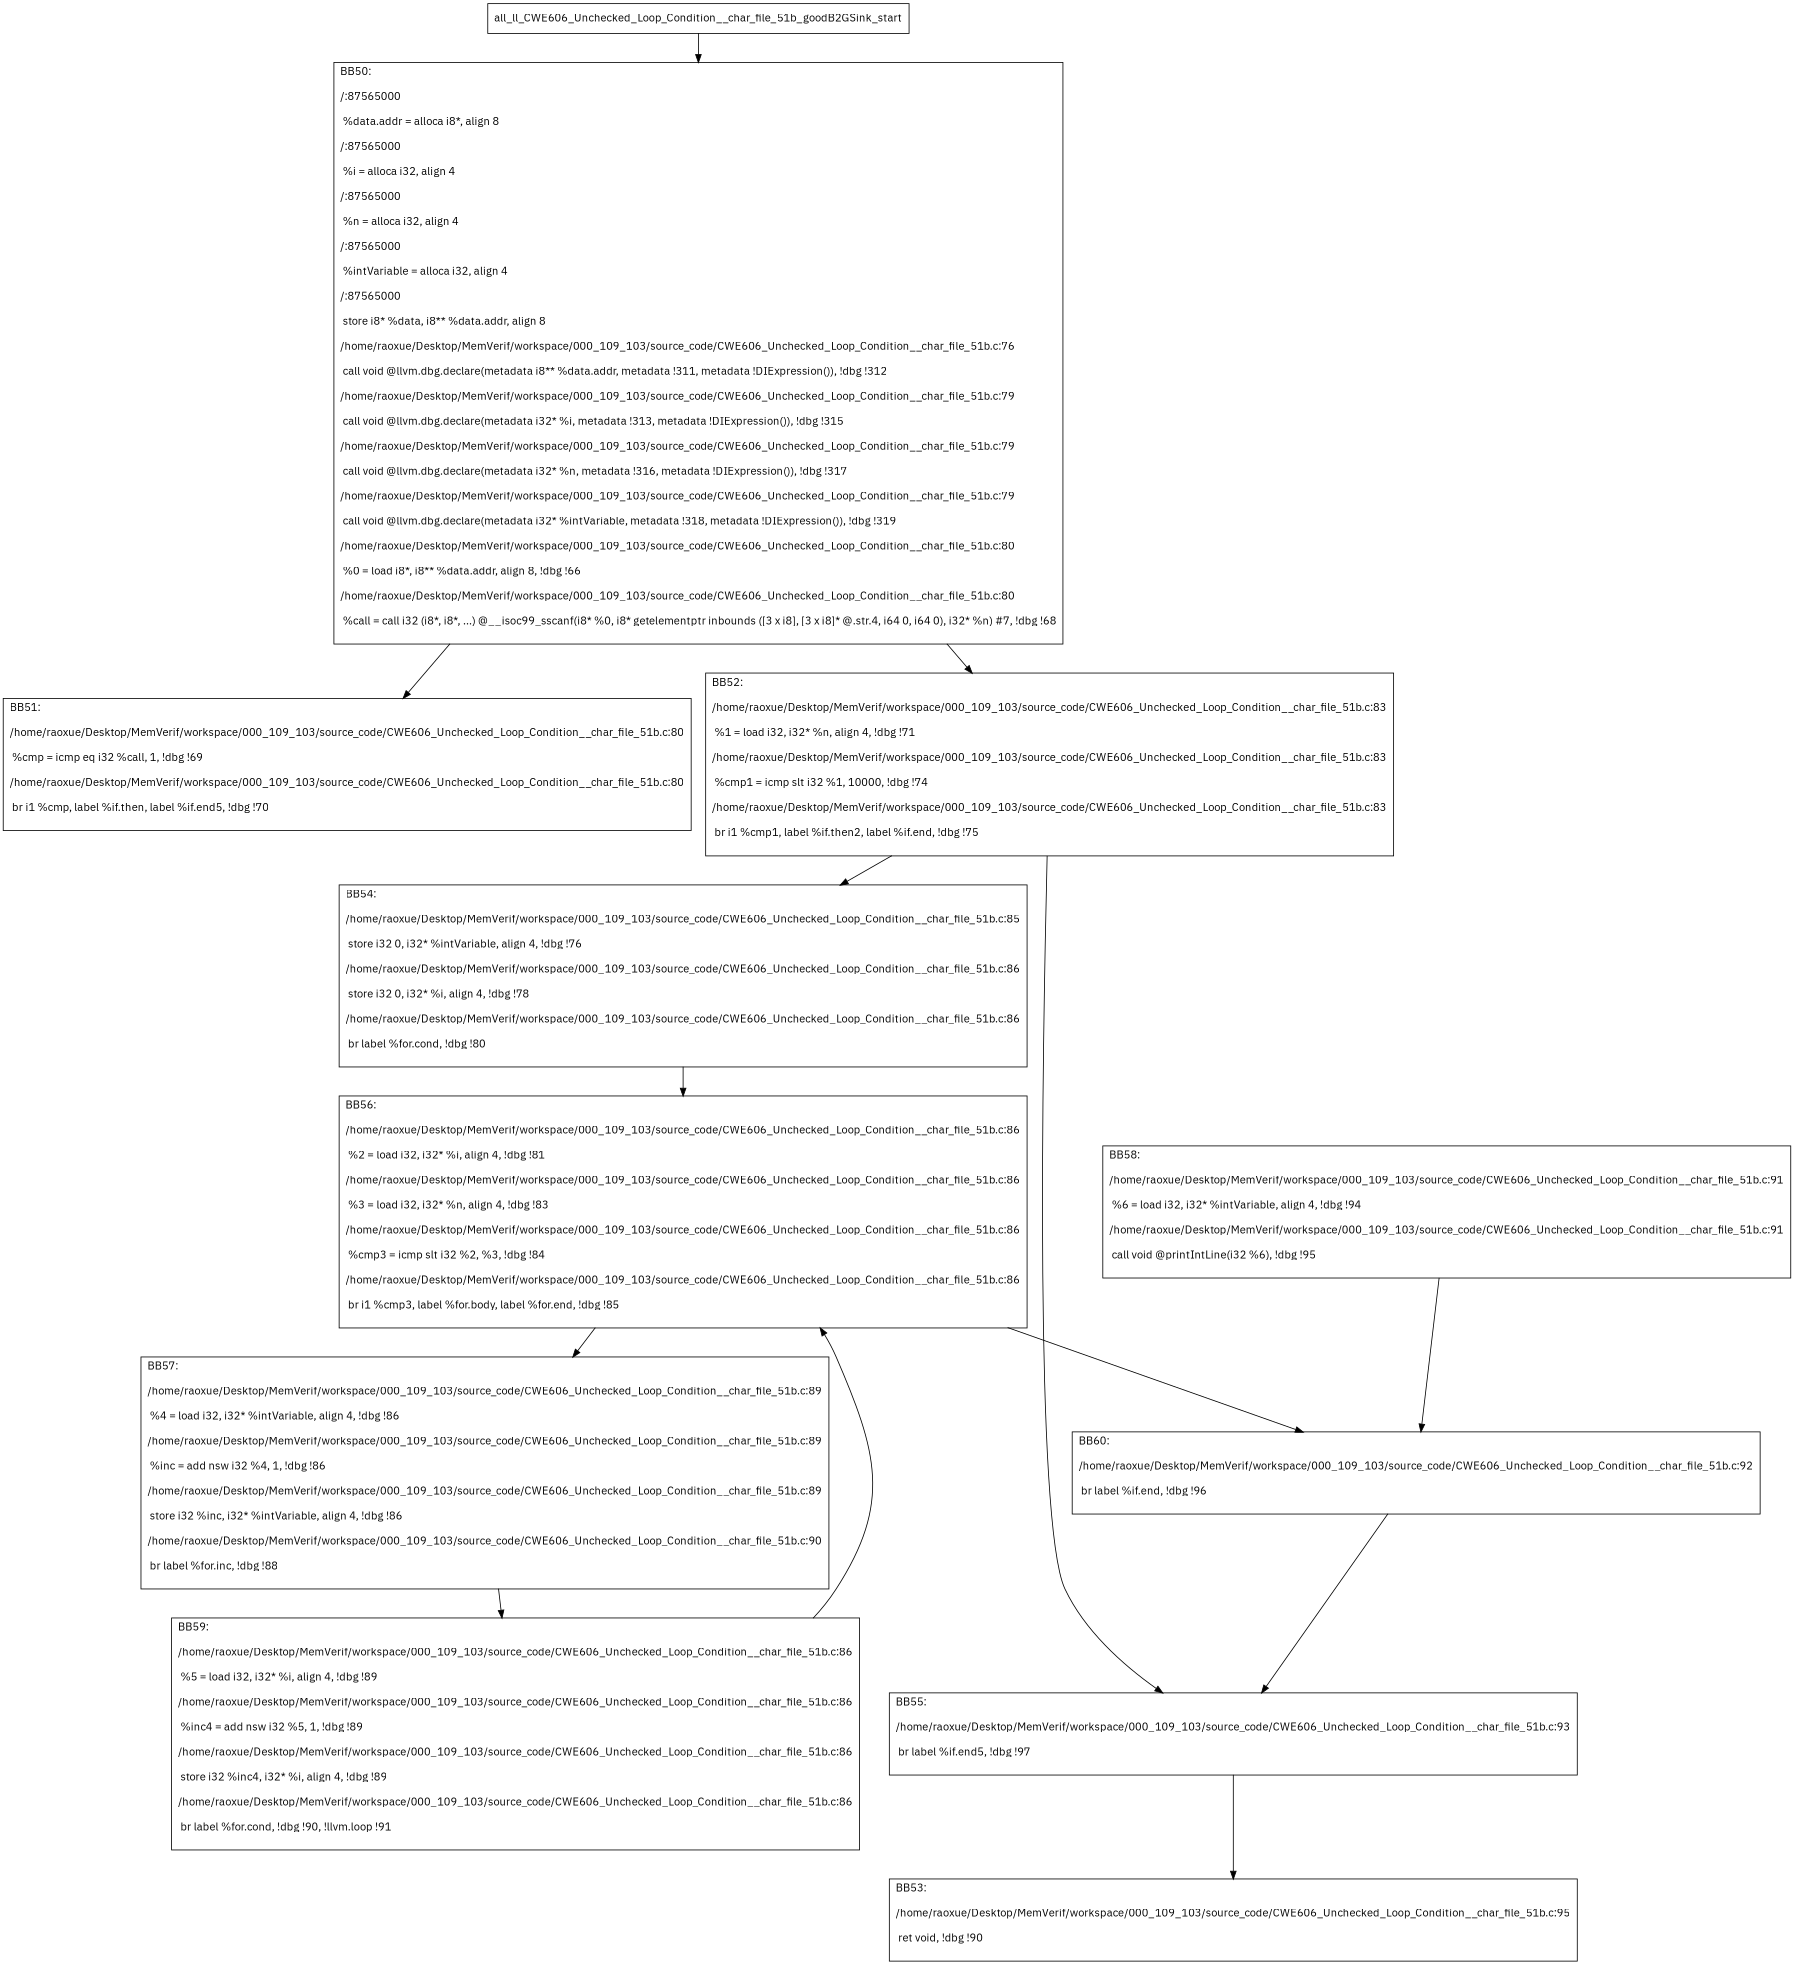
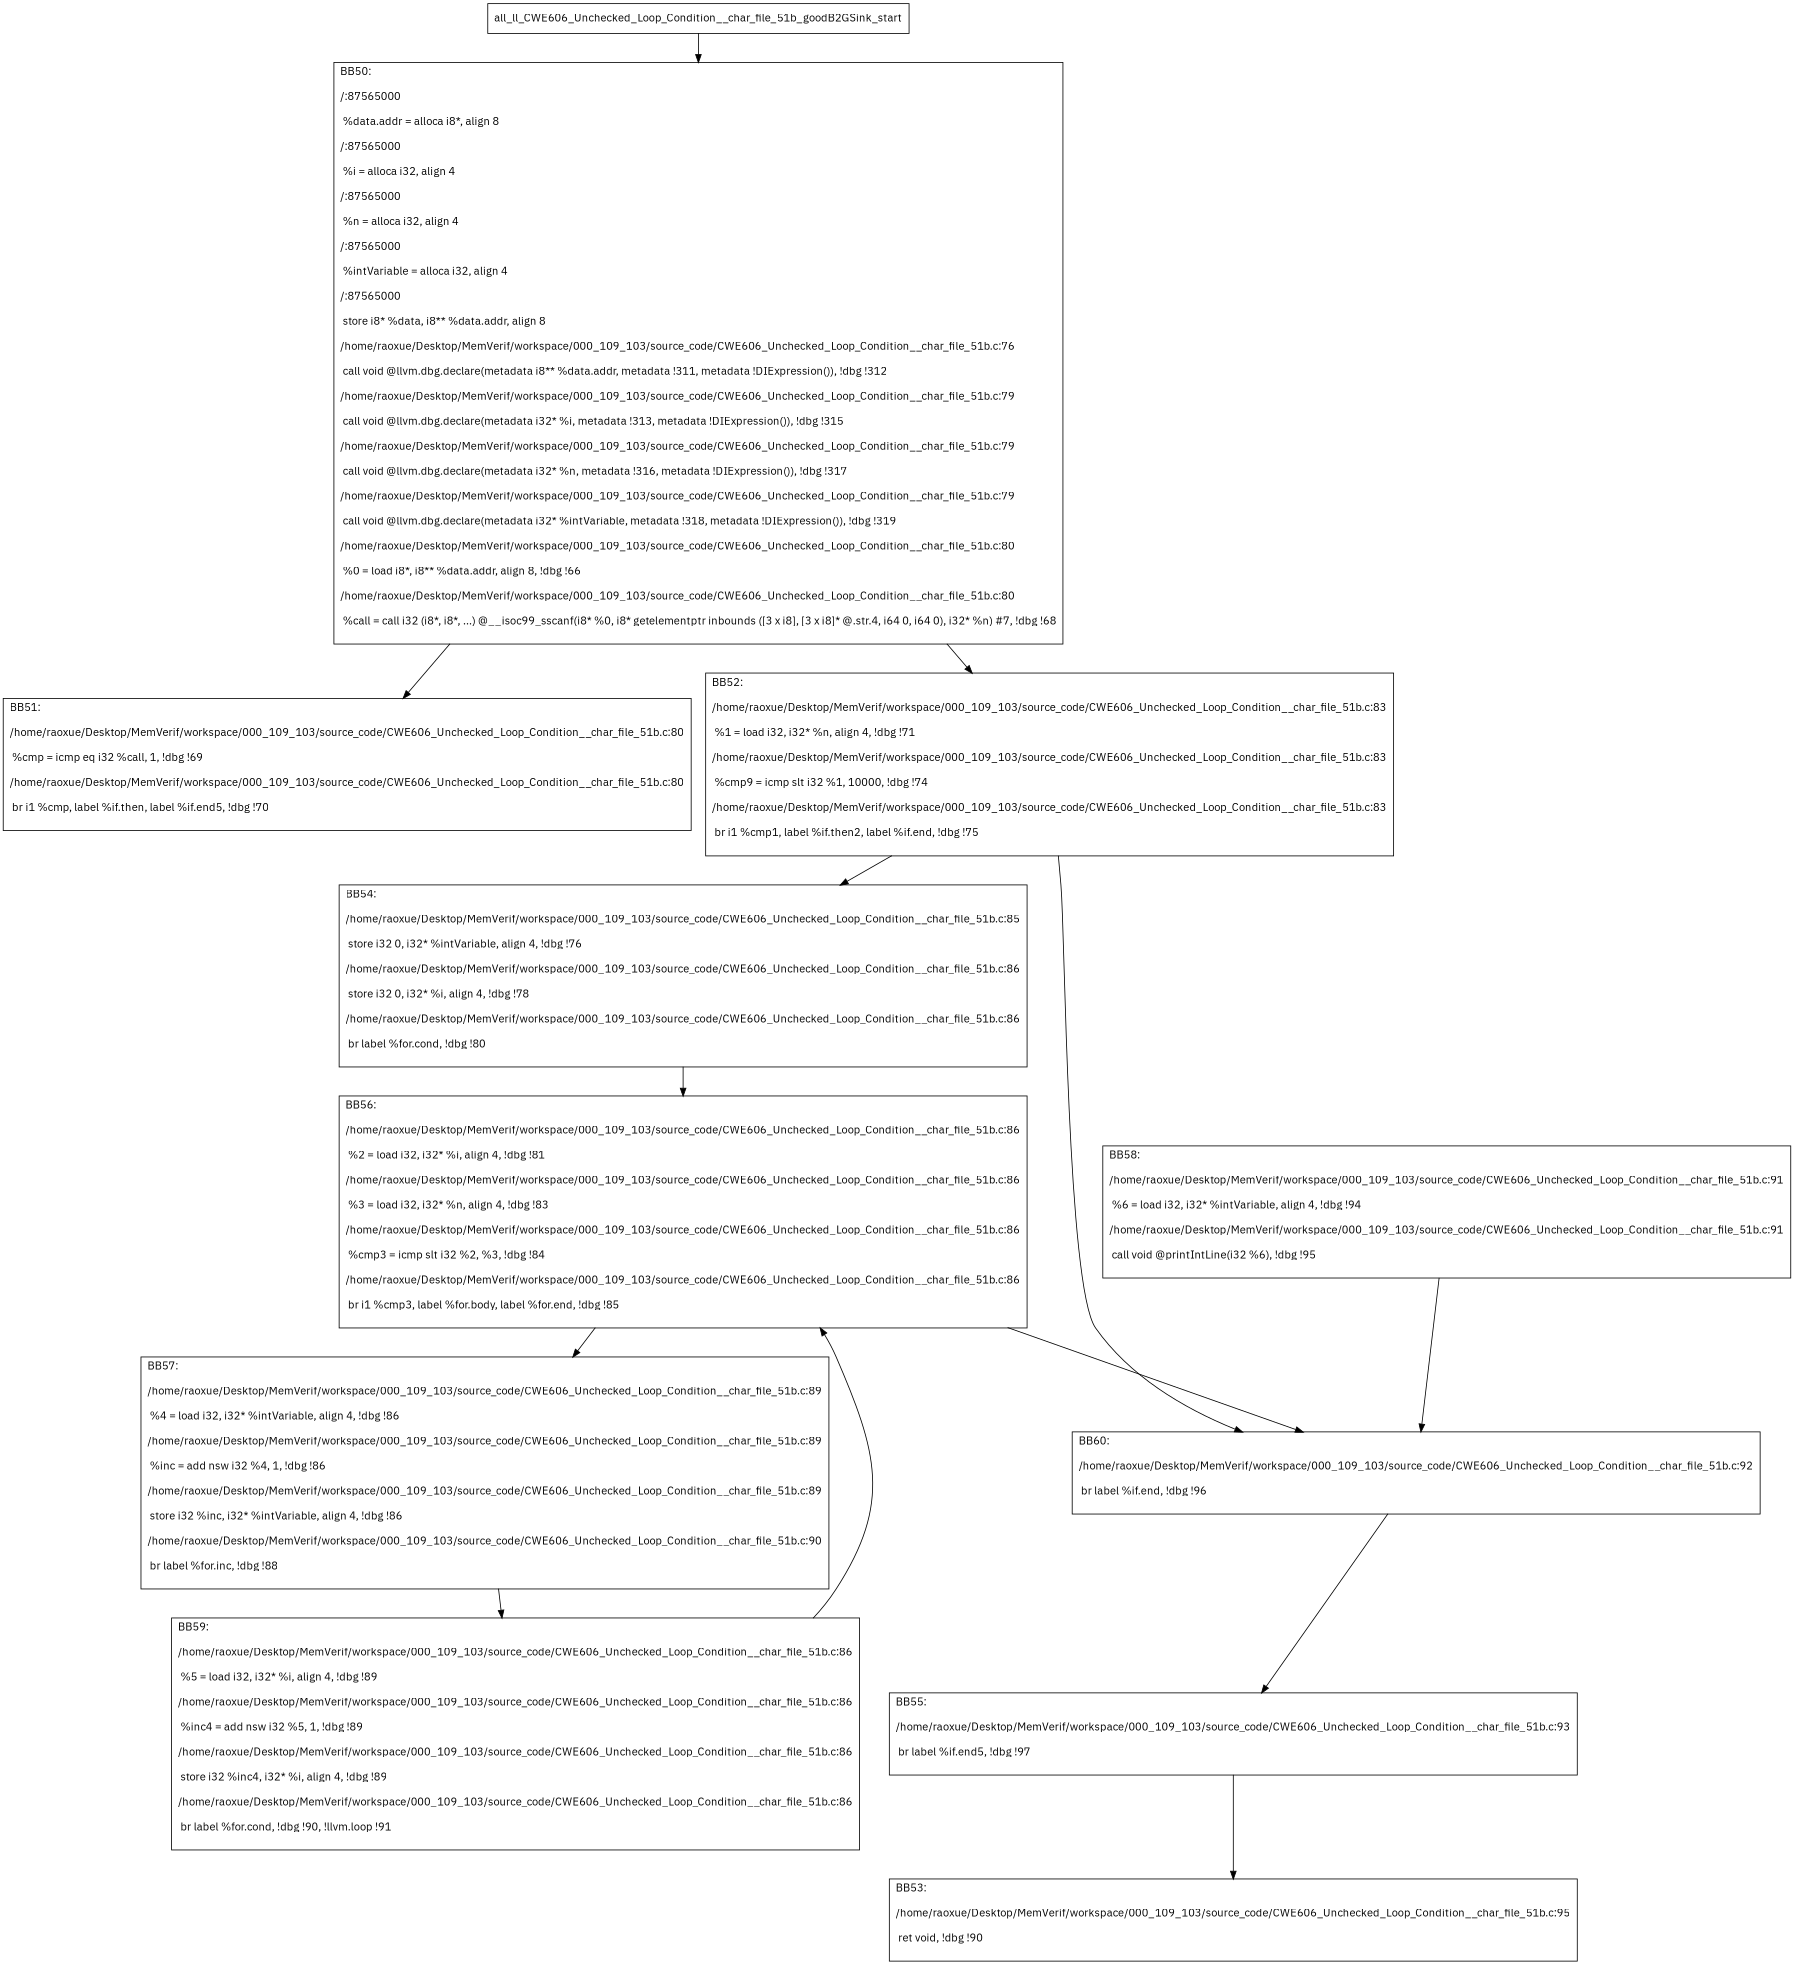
(820, 783) -> (820, 783)
(1043, 1291) -> (1073, 1180)
